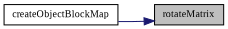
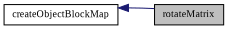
(131, 22) -> (142, 8)
